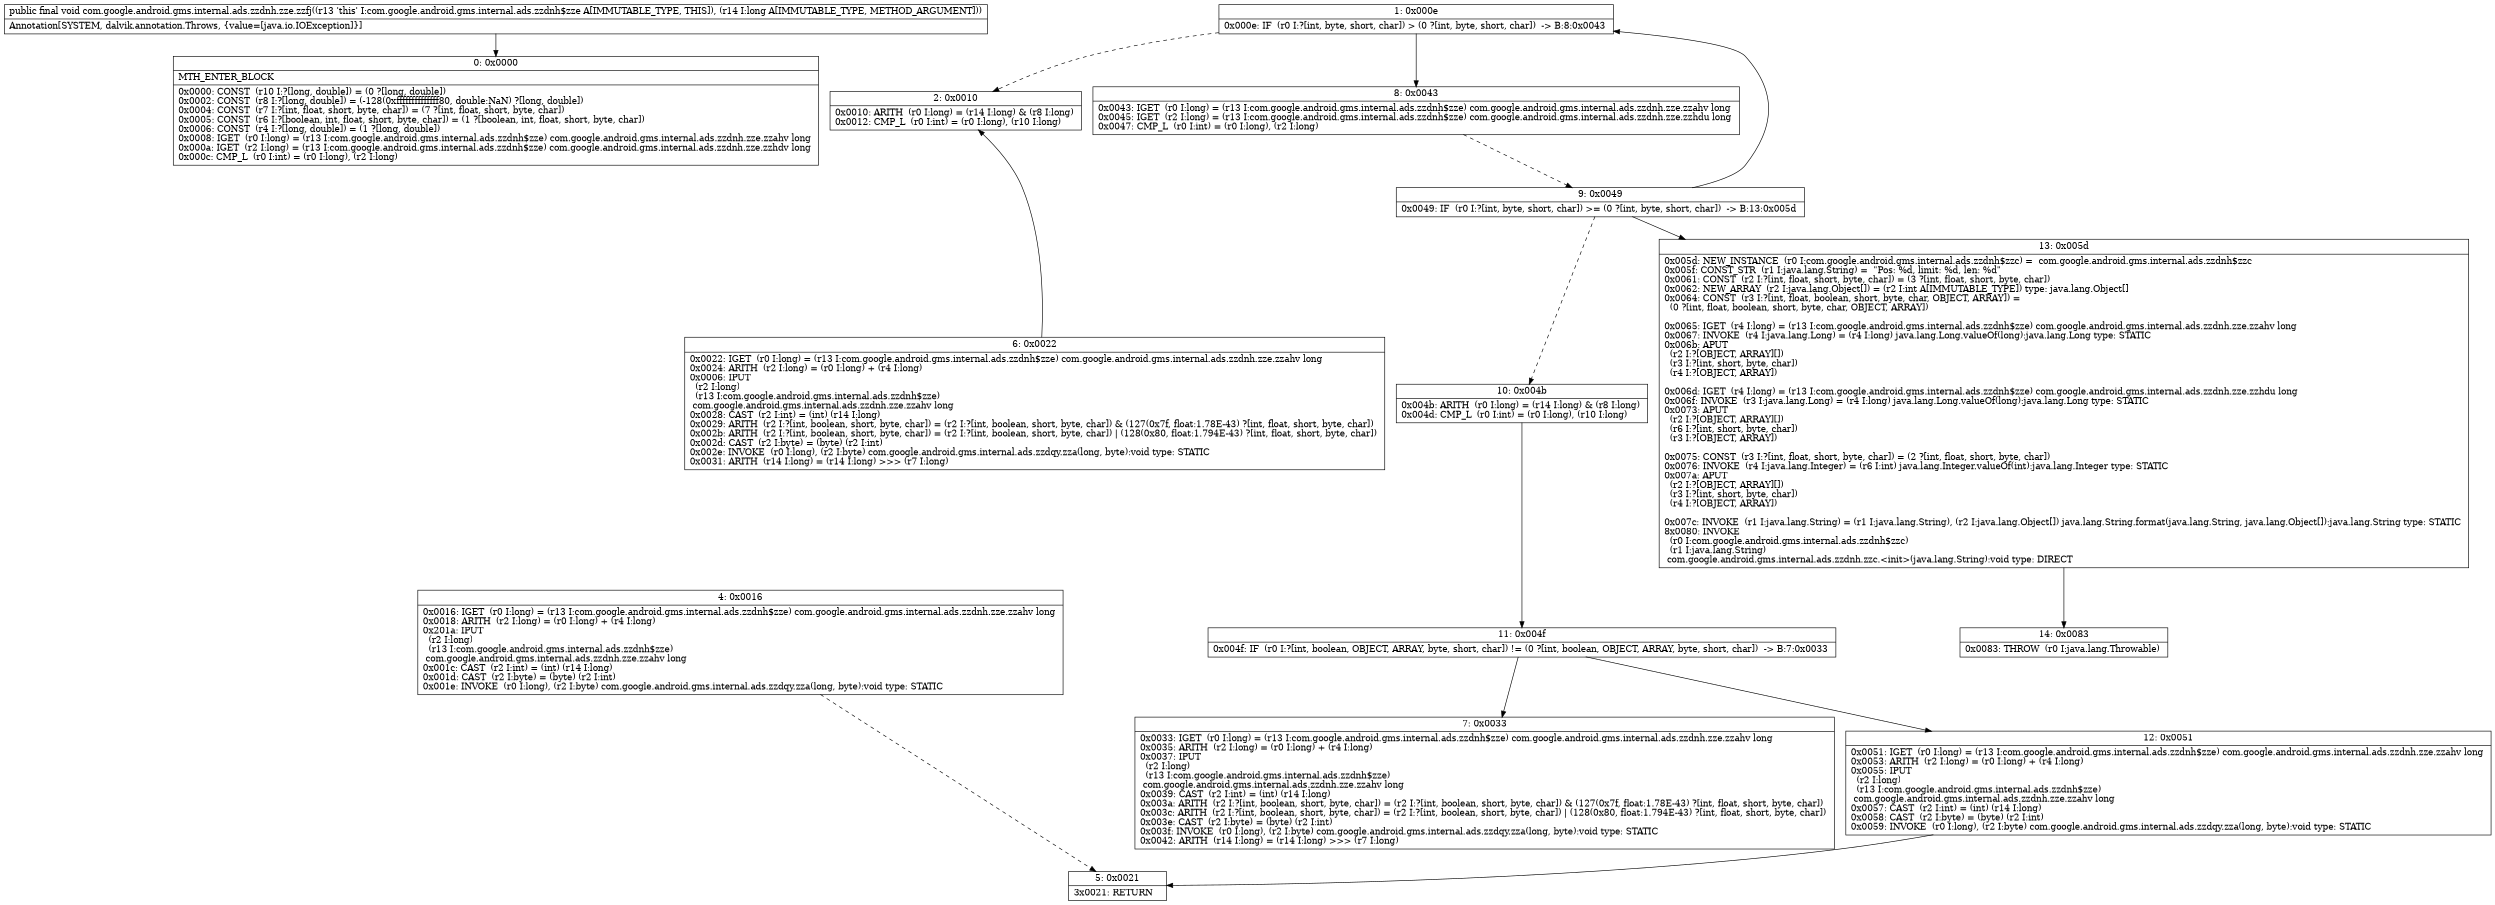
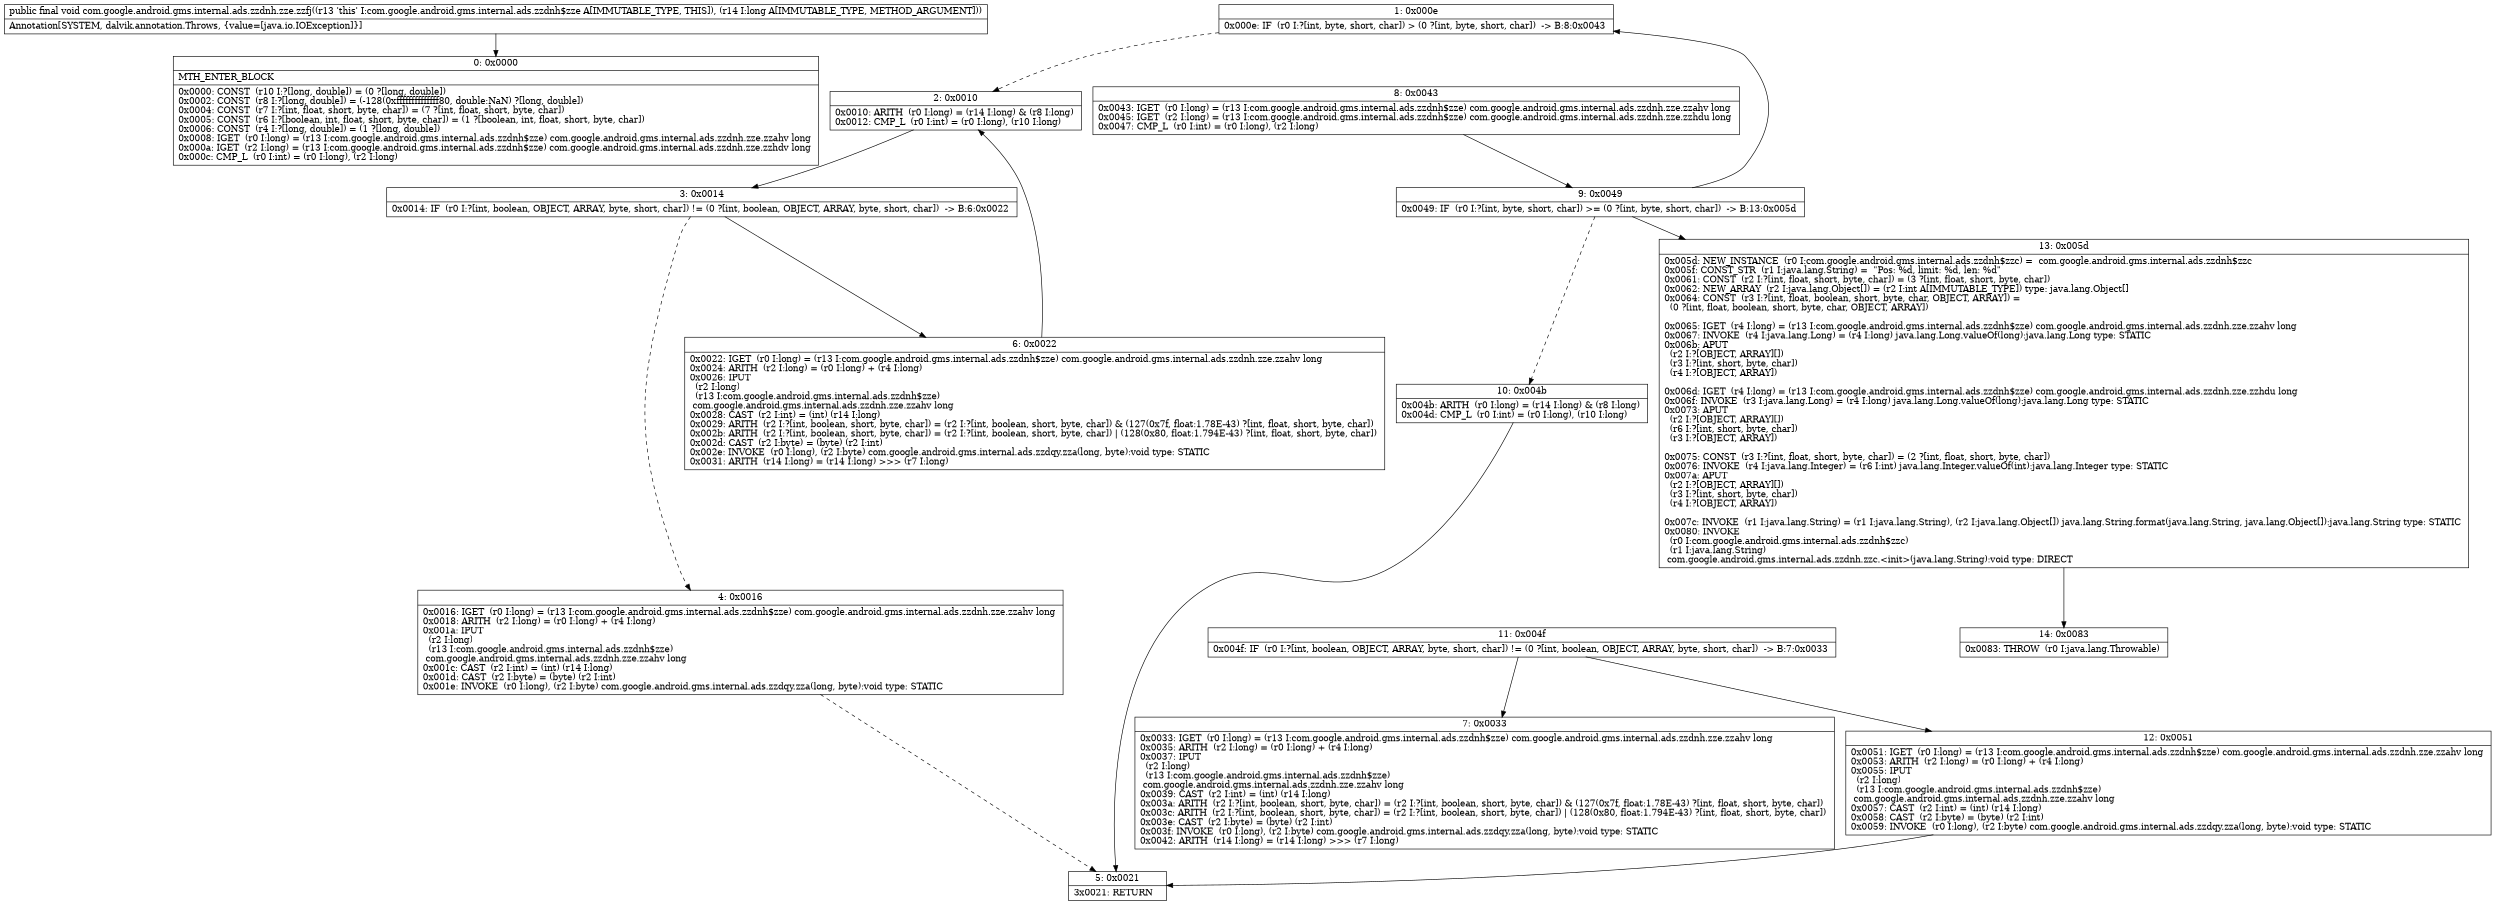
(1416, 57) -> none
(1515, 160) -> (1515, 160)
none -> (702, 202)
(723, 378) -> (723, 378)
(1522, 522) -> (1242, 575)
(1705, 532) -> (1705, 532)
(456, 631) -> (456, 631)
